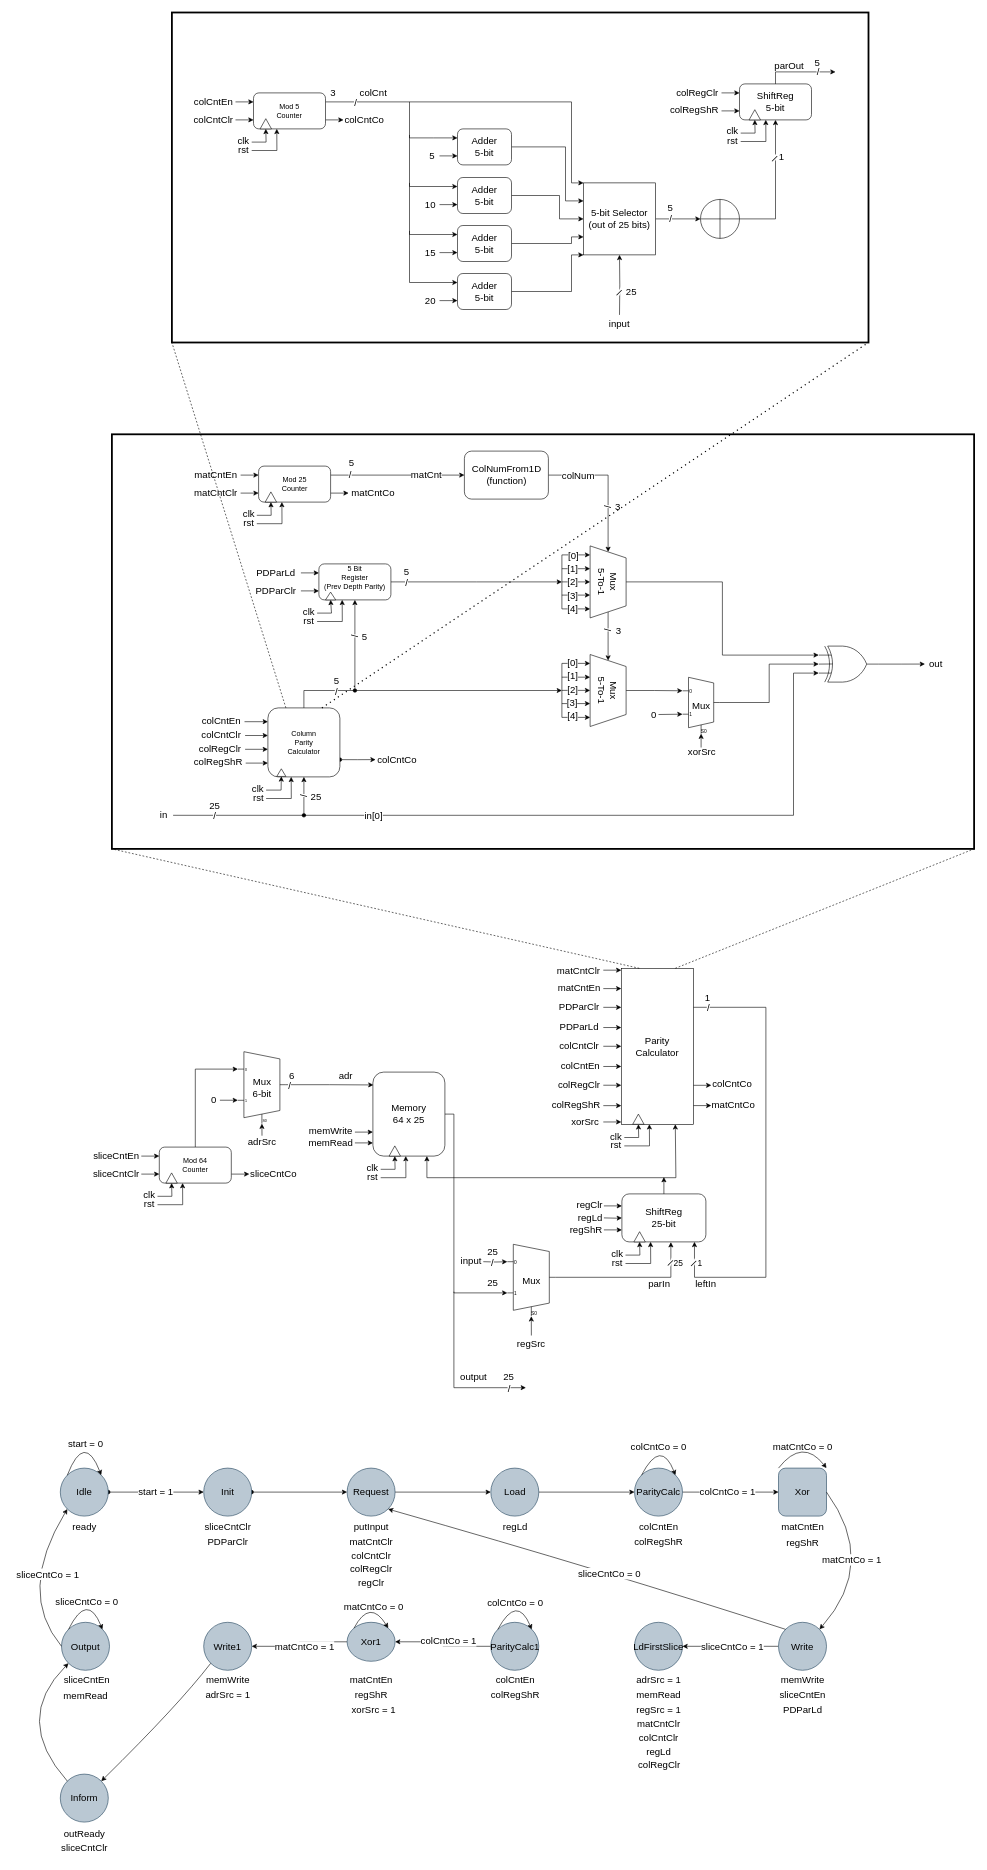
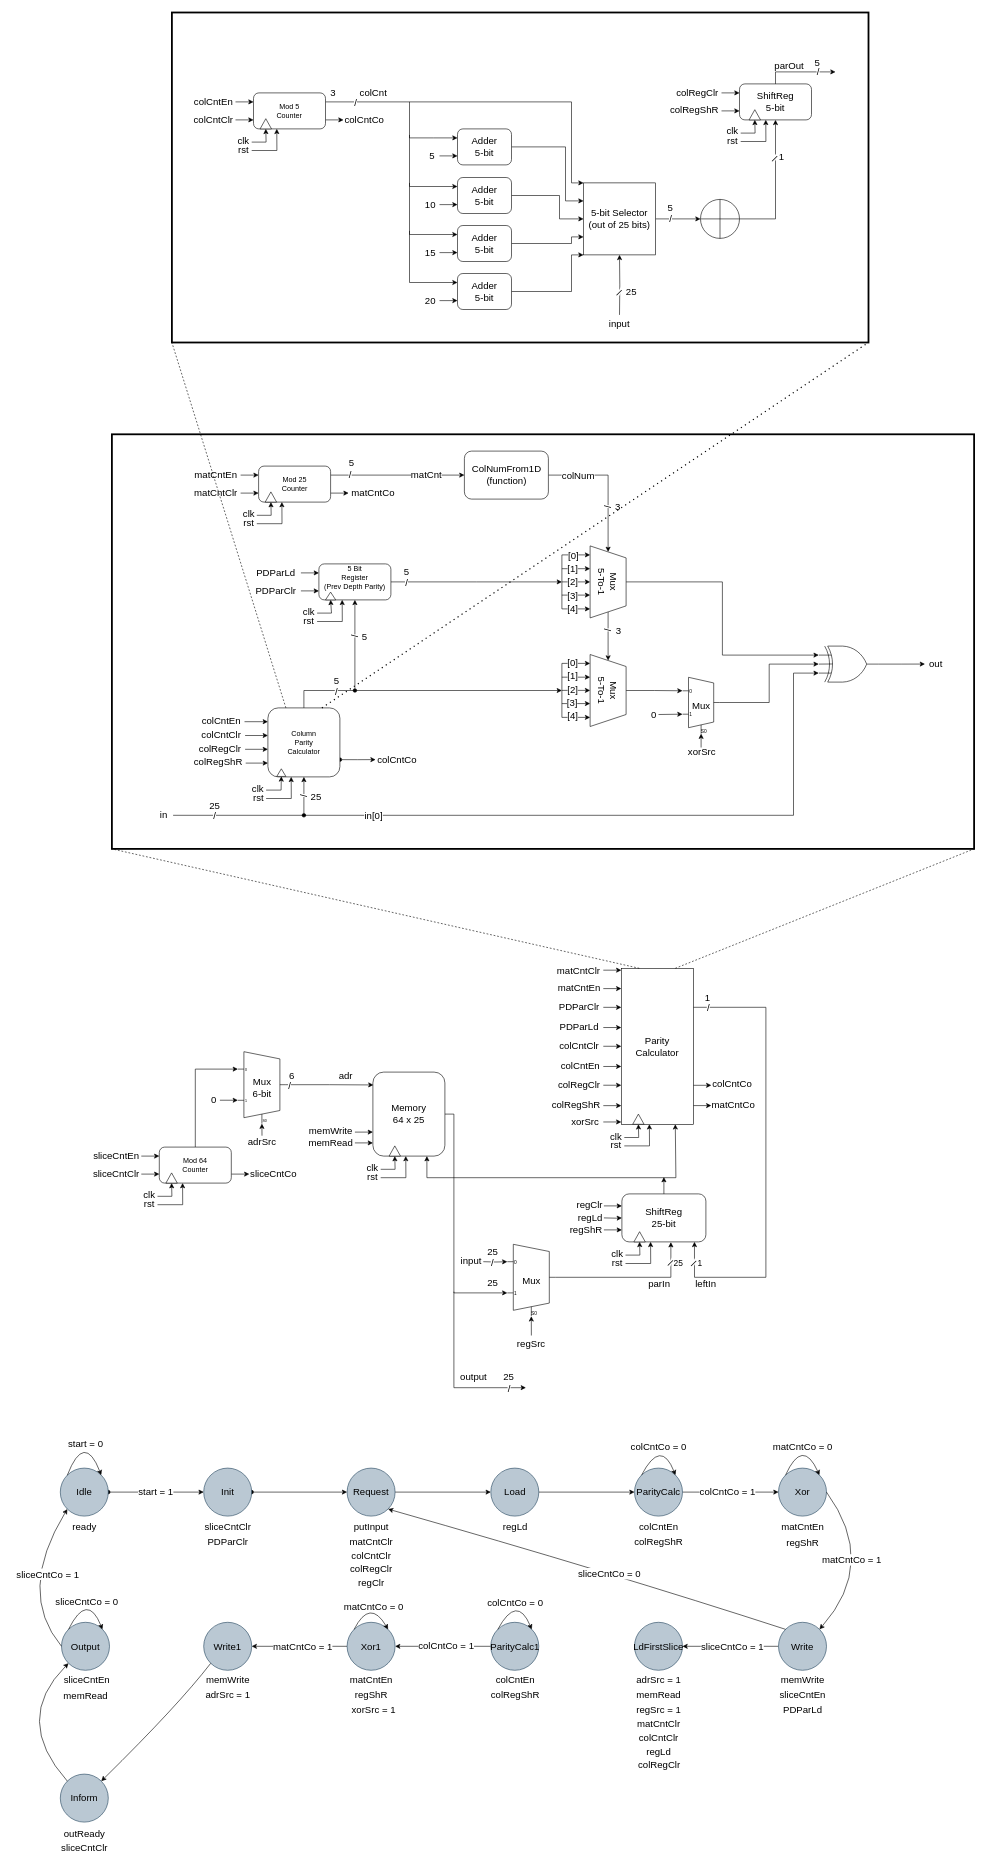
(803, 1492) -> (803, 1492)
(371, 1642) -> (371, 1646)
